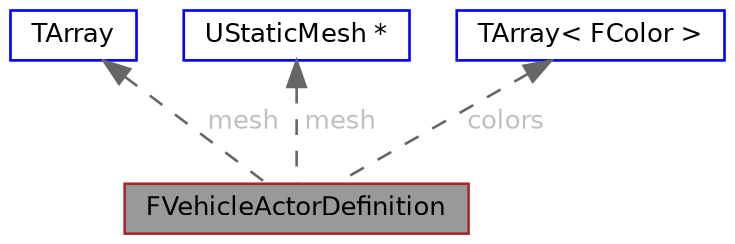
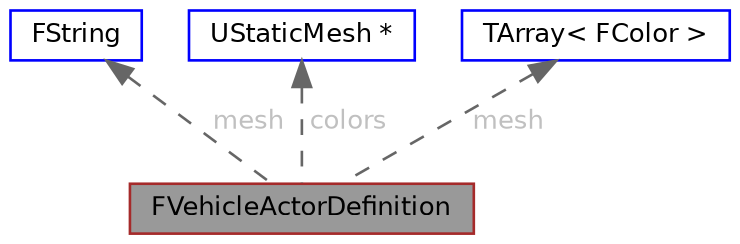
(74, 35) -> (76, 35)
(337, 122) -> (345, 122)
(503, 122) -> (505, 122)
